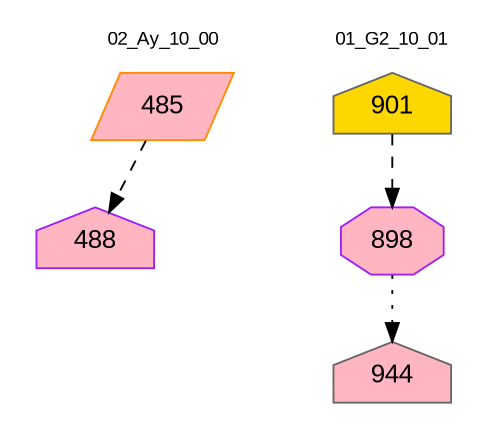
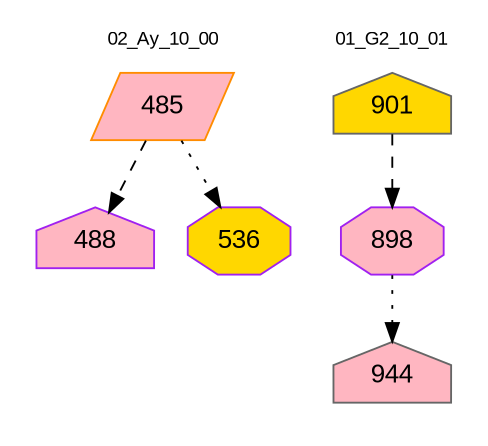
none -> (239, 241)
